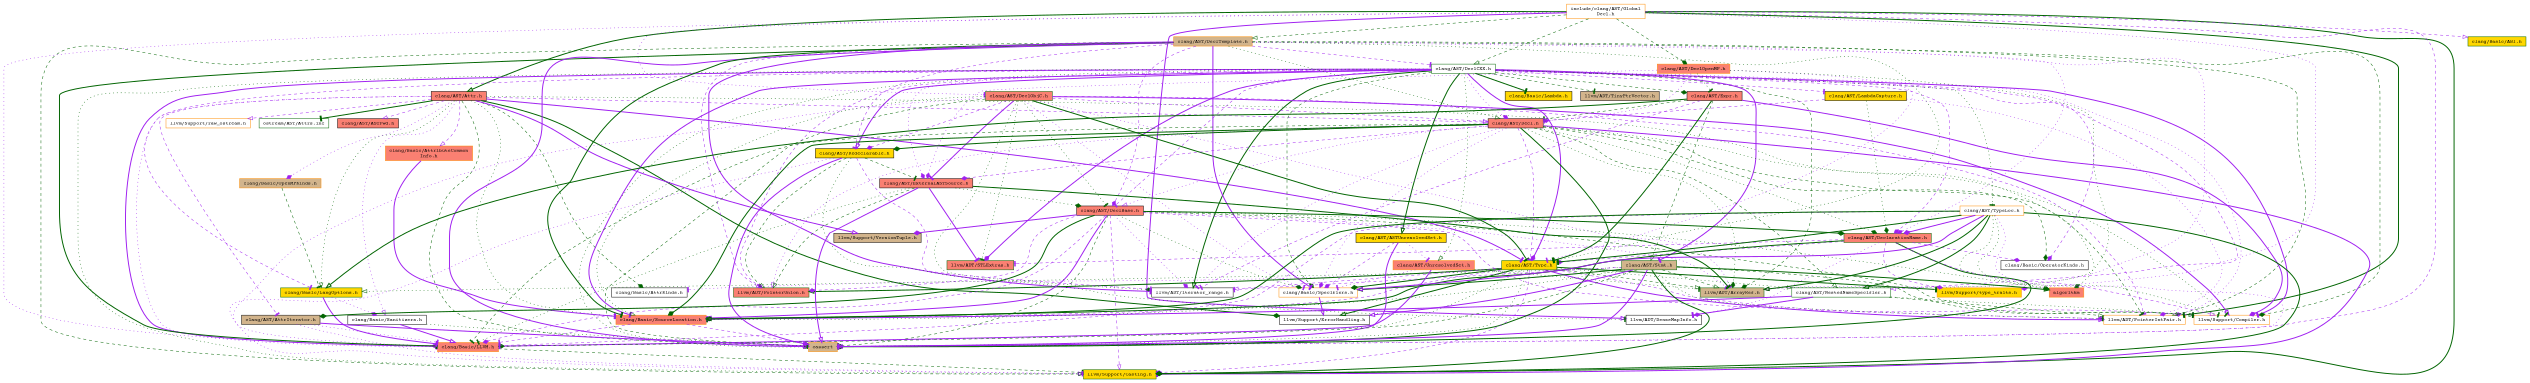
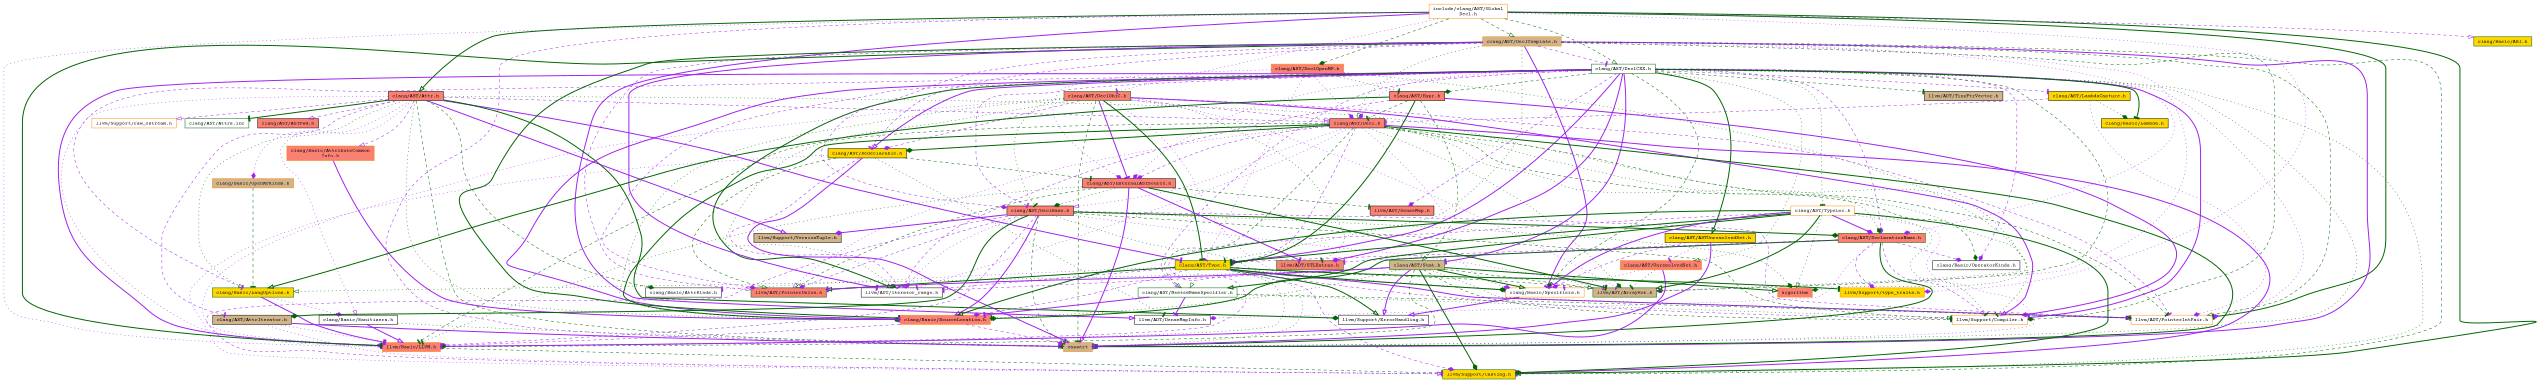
(294, 123) -> (217, 123)
(1876, 164) -> (2109, 108)
none -> (1402, 211)
(1445, 337) -> (1109, 279)
(468, 347) -> (411, 347)
